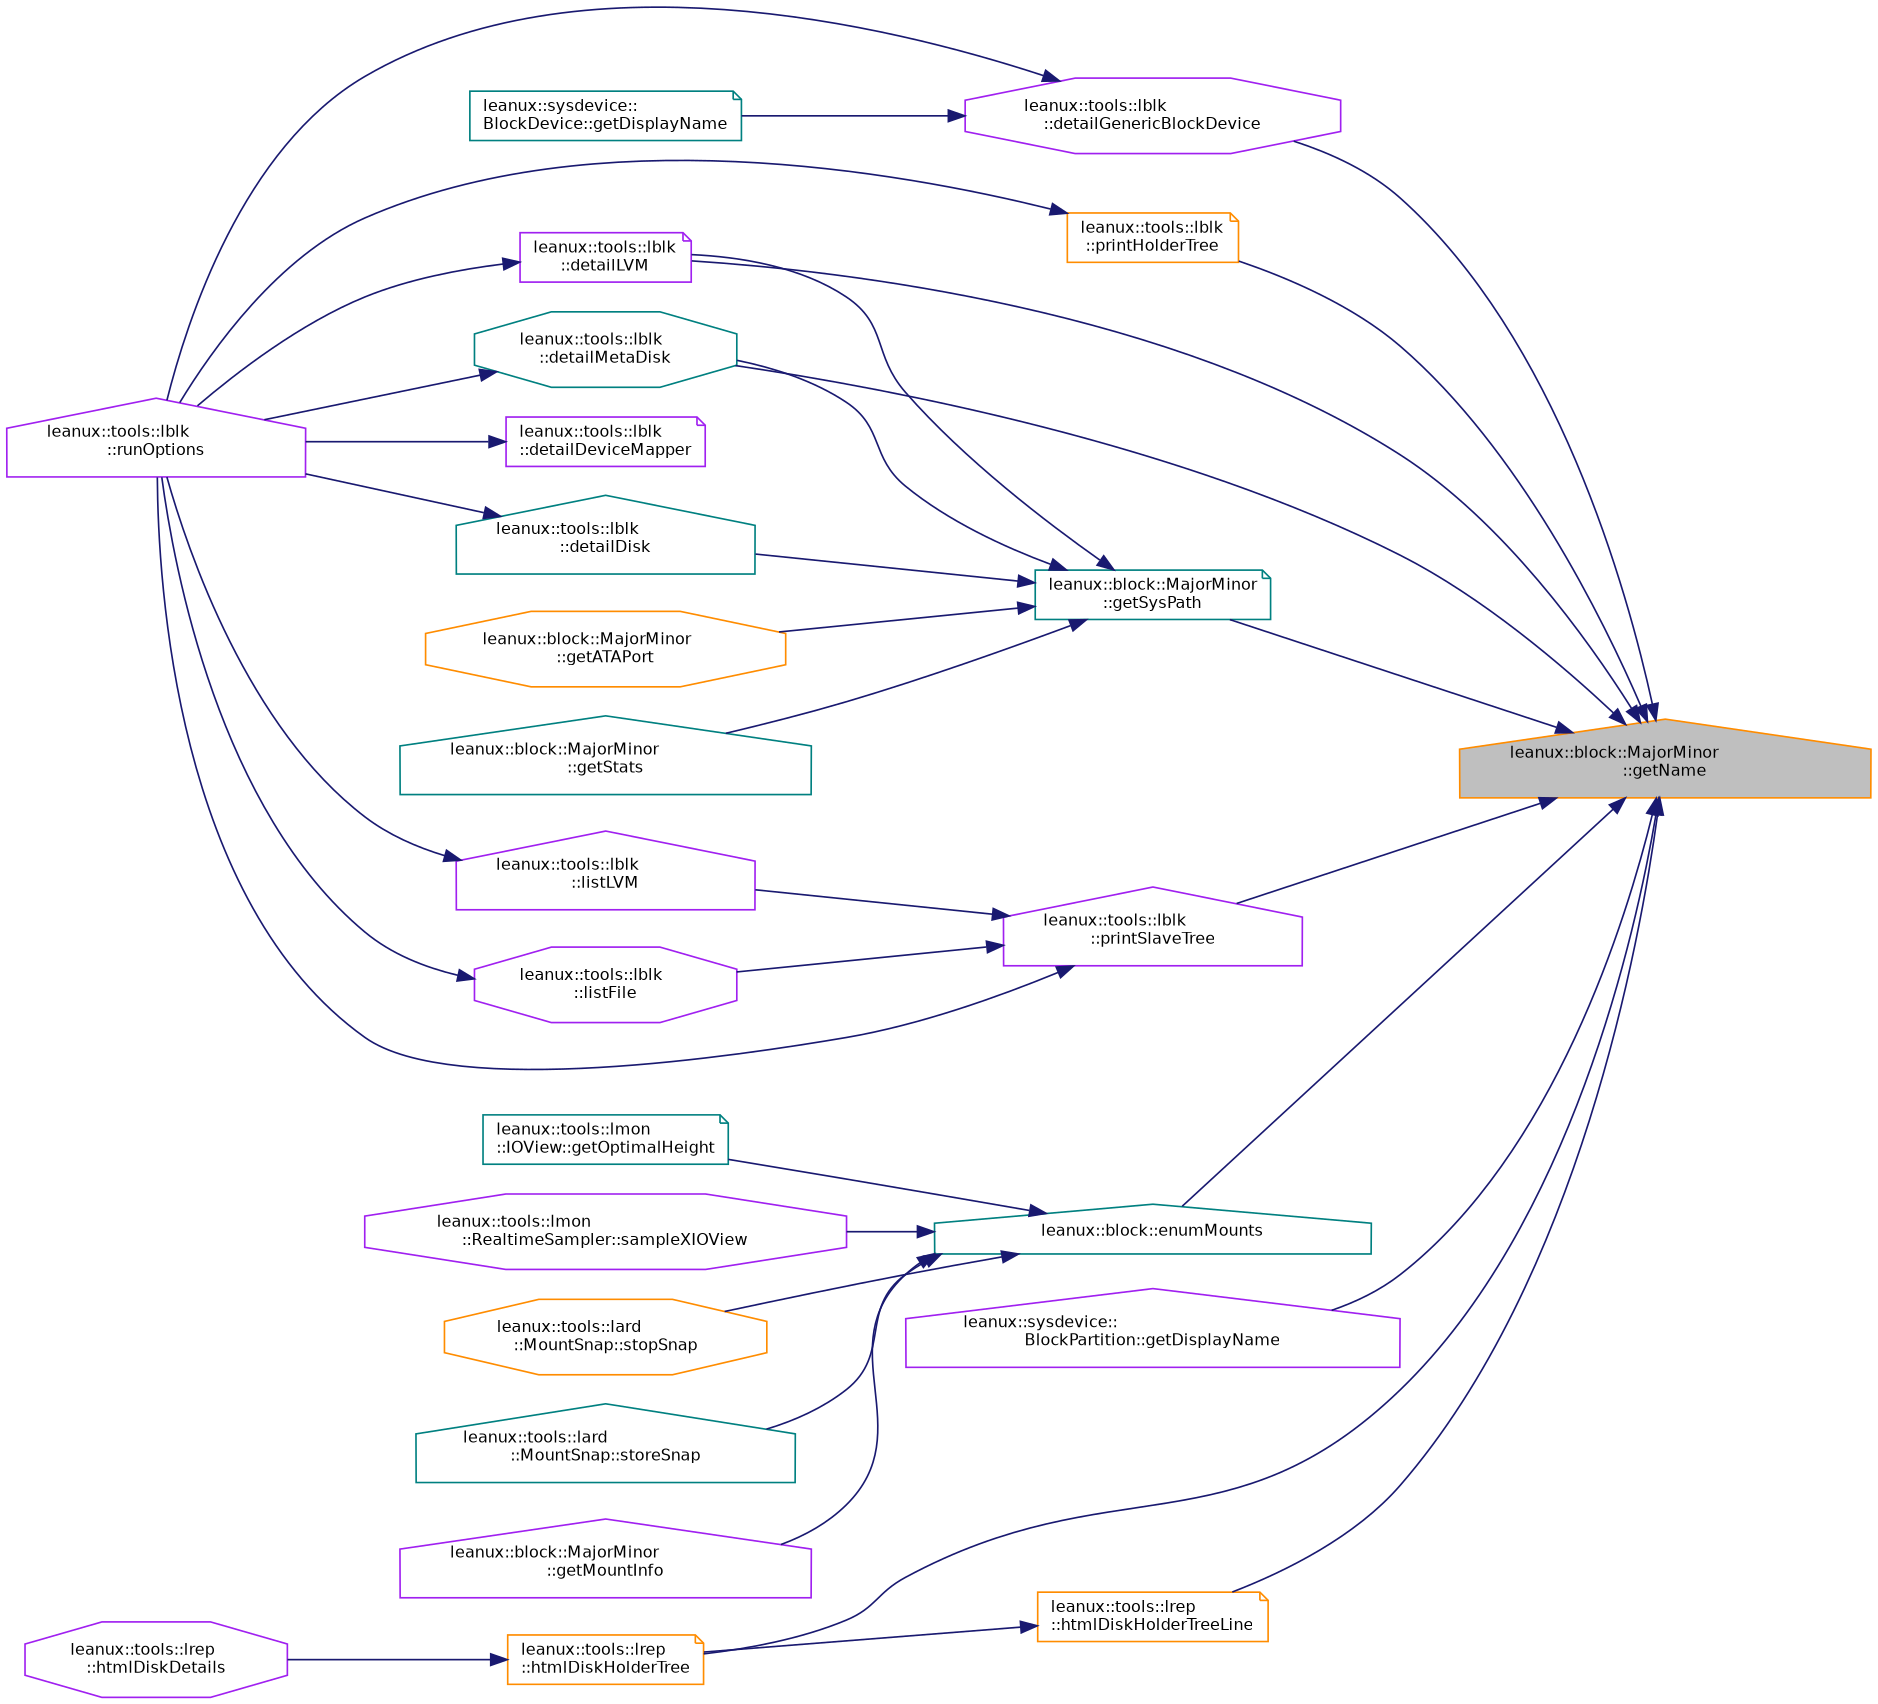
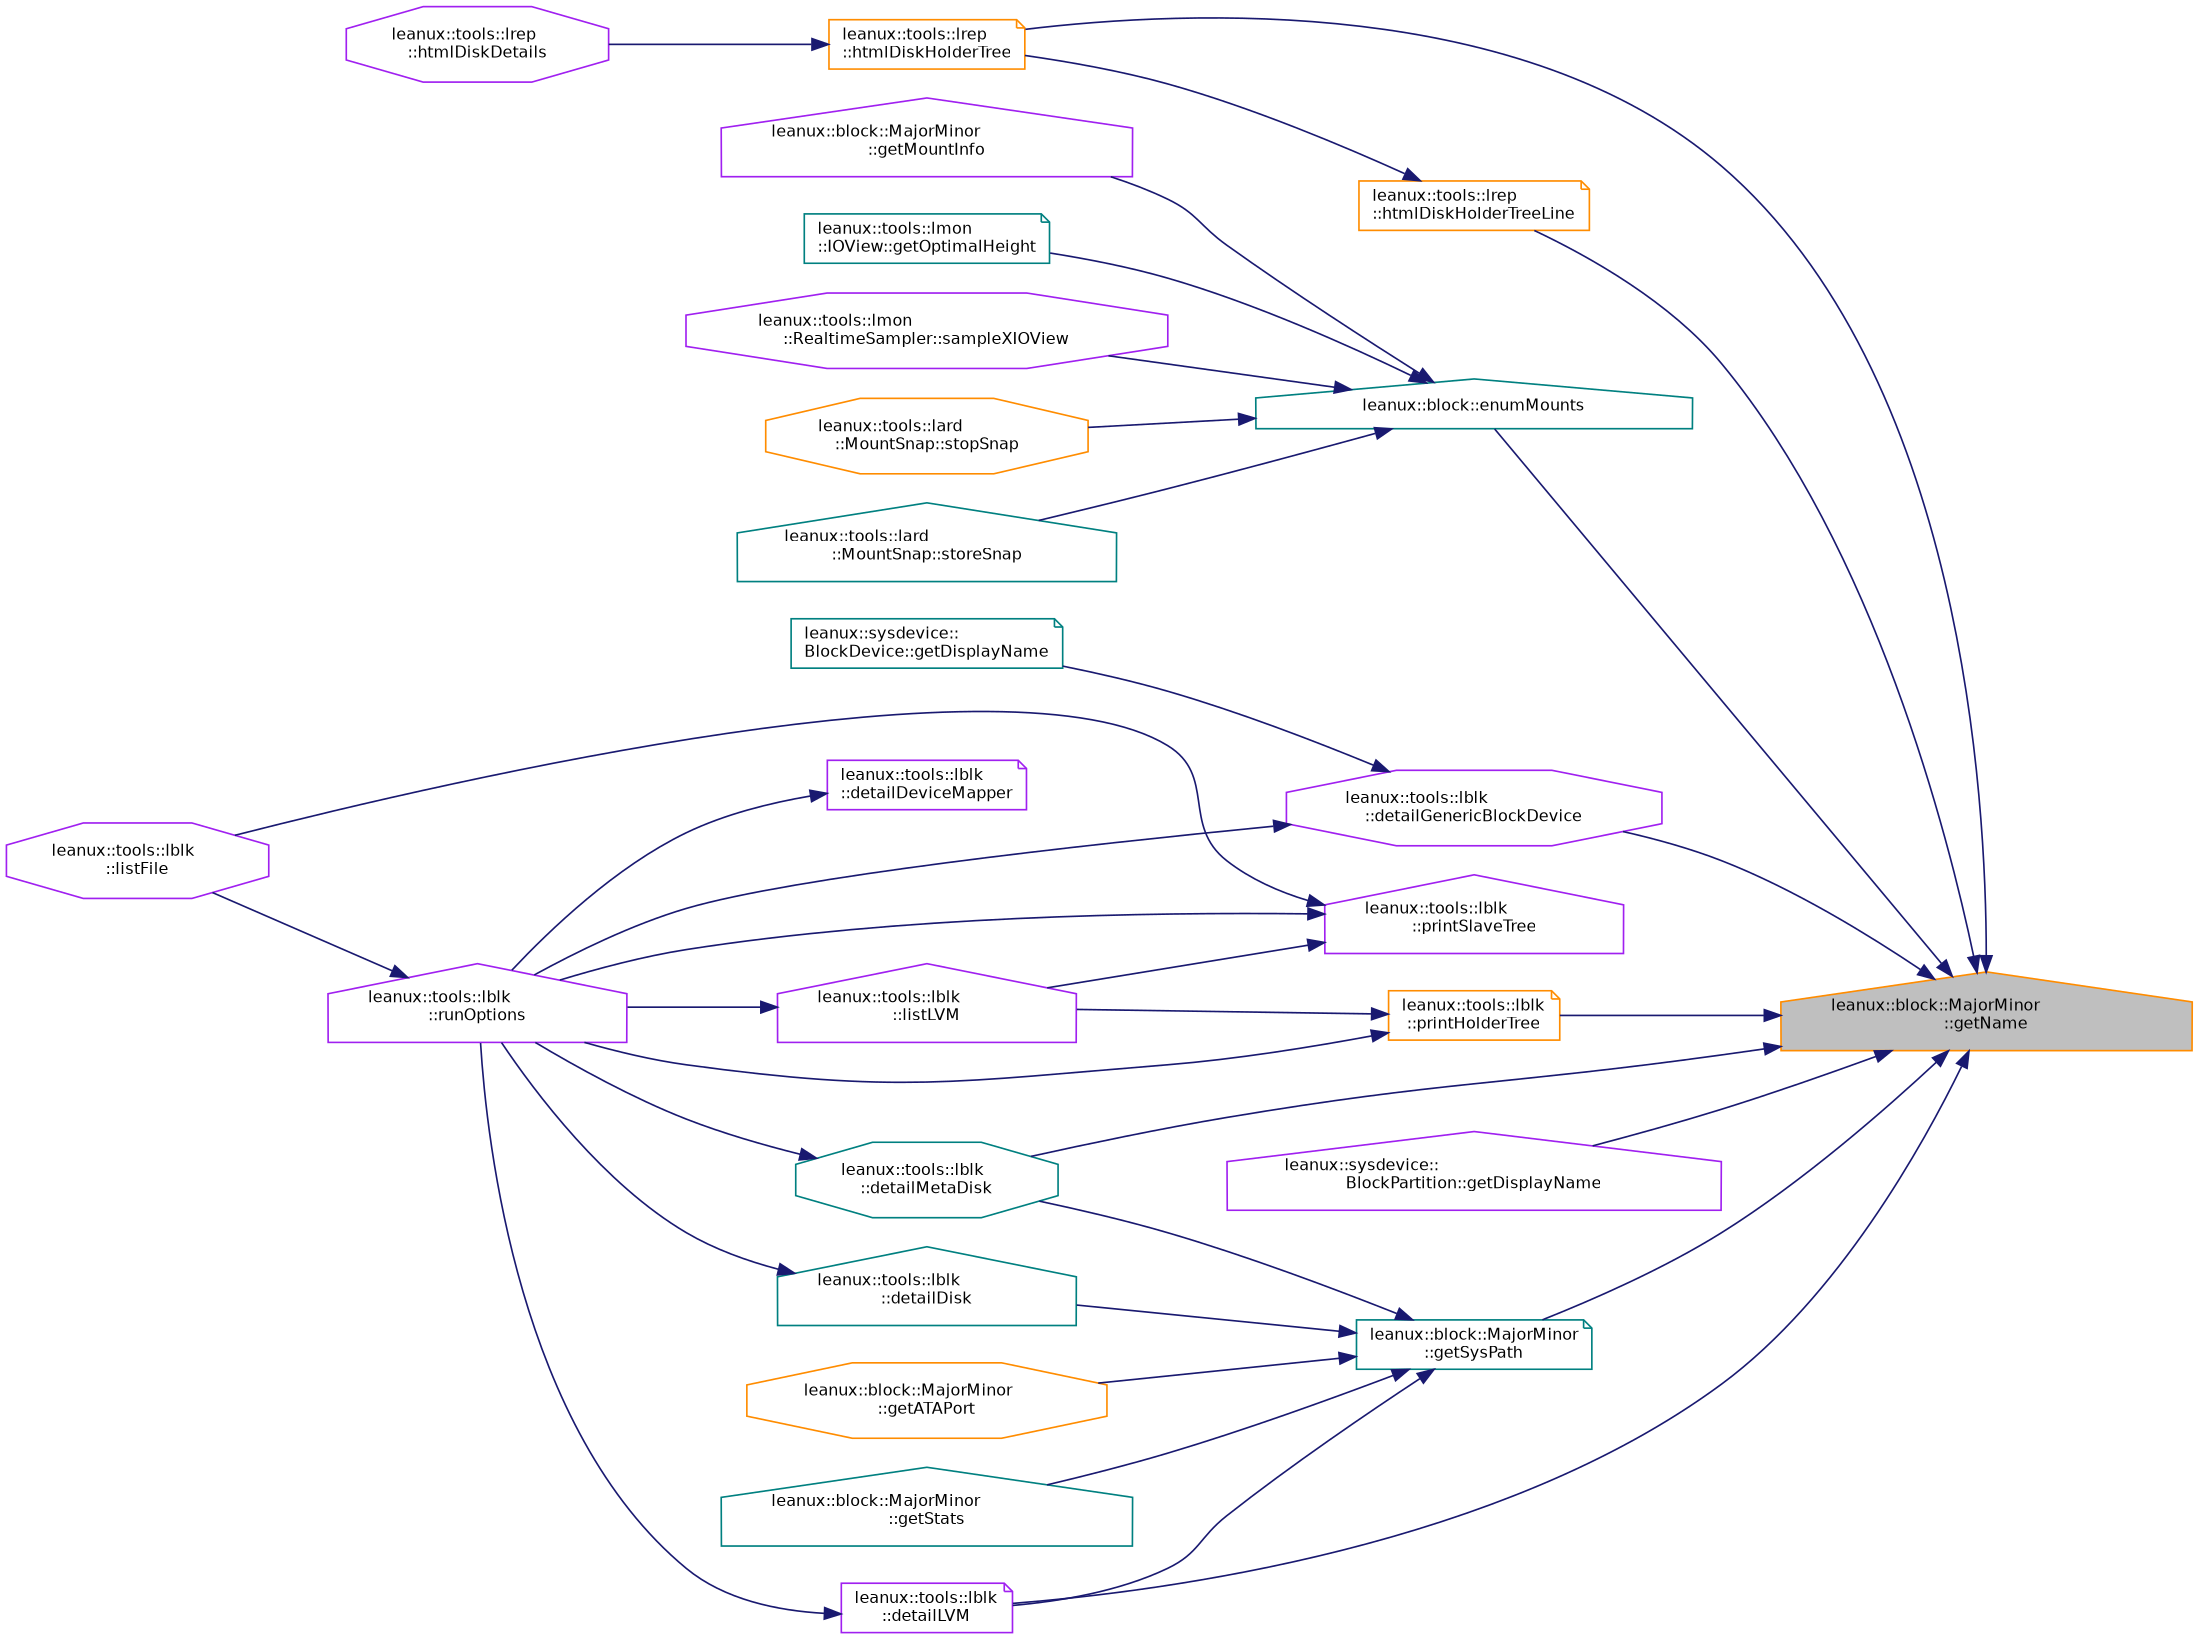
(246, 770) -> (303, 932)
(1388, 853) -> none
none -> (1224, 1012)
